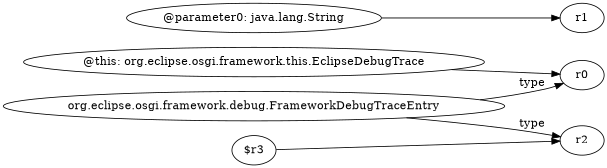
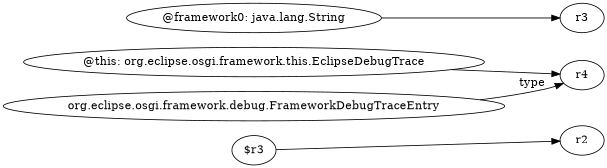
(254, 18) -> (254, 18)
(582, 18) -> (582, 18)
(582, 75) -> (582, 75)
(479, 125) -> none
